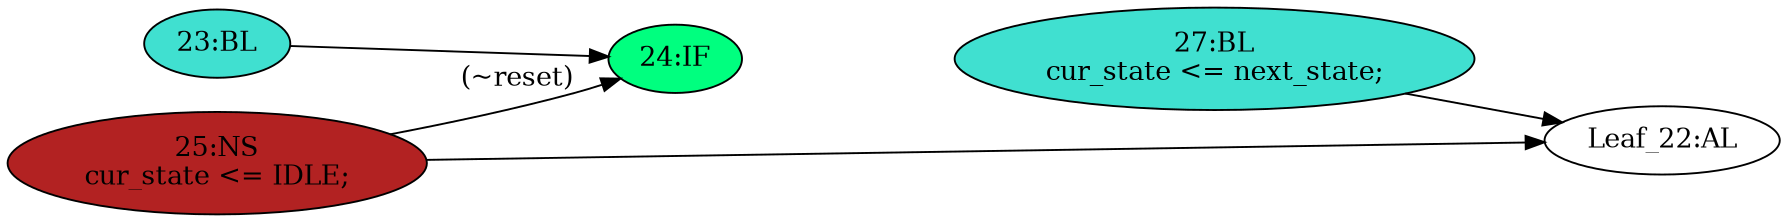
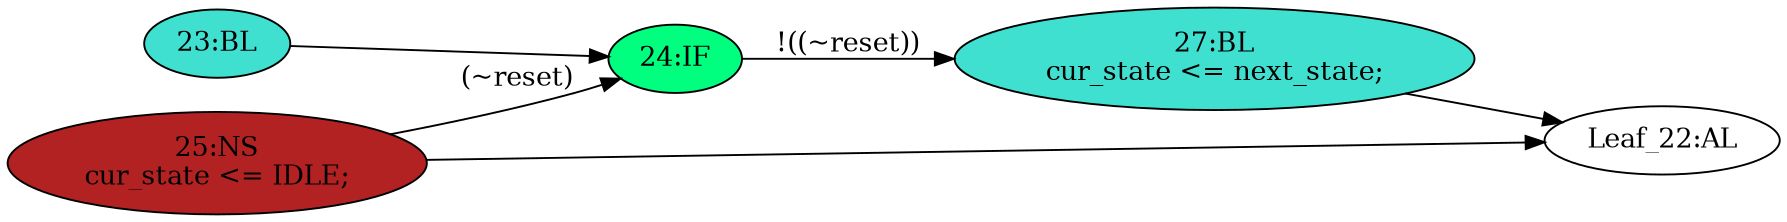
none -> (838, 59)
